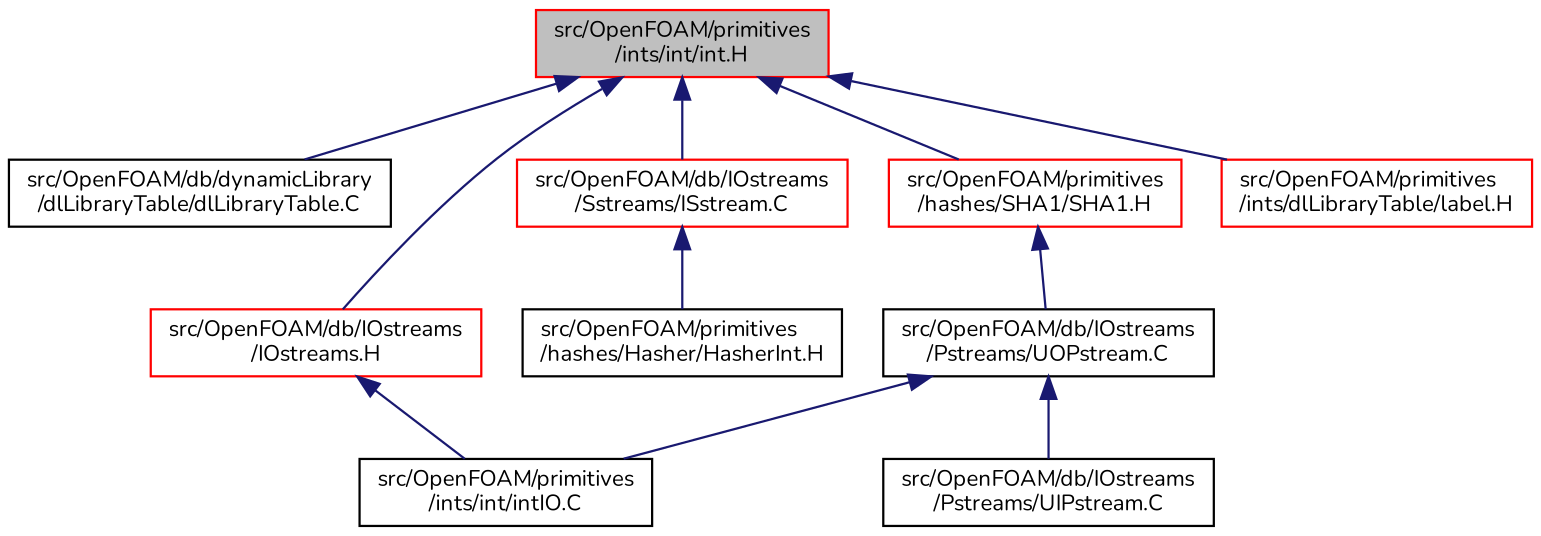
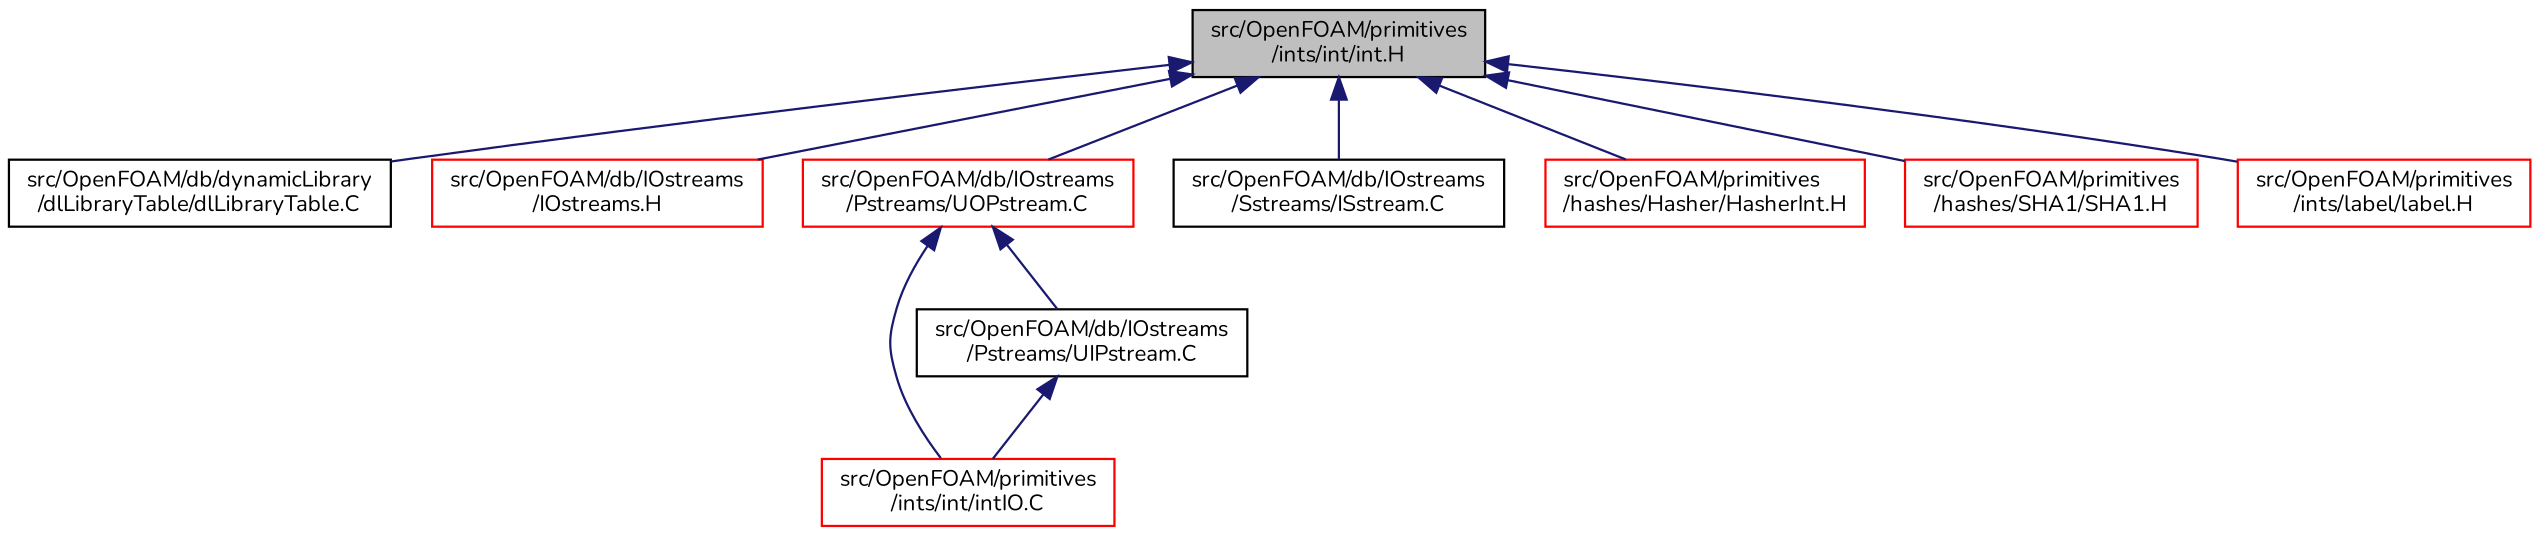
(682, 44) -> (1339, 44)
(682, 193) -> (1339, 193)
(1377, 193) -> (2384, 193)
(1043, 279) -> (1143, 123)
(682, 280) -> (1533, 123)
(682, 343) -> (1705, 193)
(1049, 343) -> (968, 193)
(420, 425) -> (1018, 427)
(506, 492) -> (968, 492)
